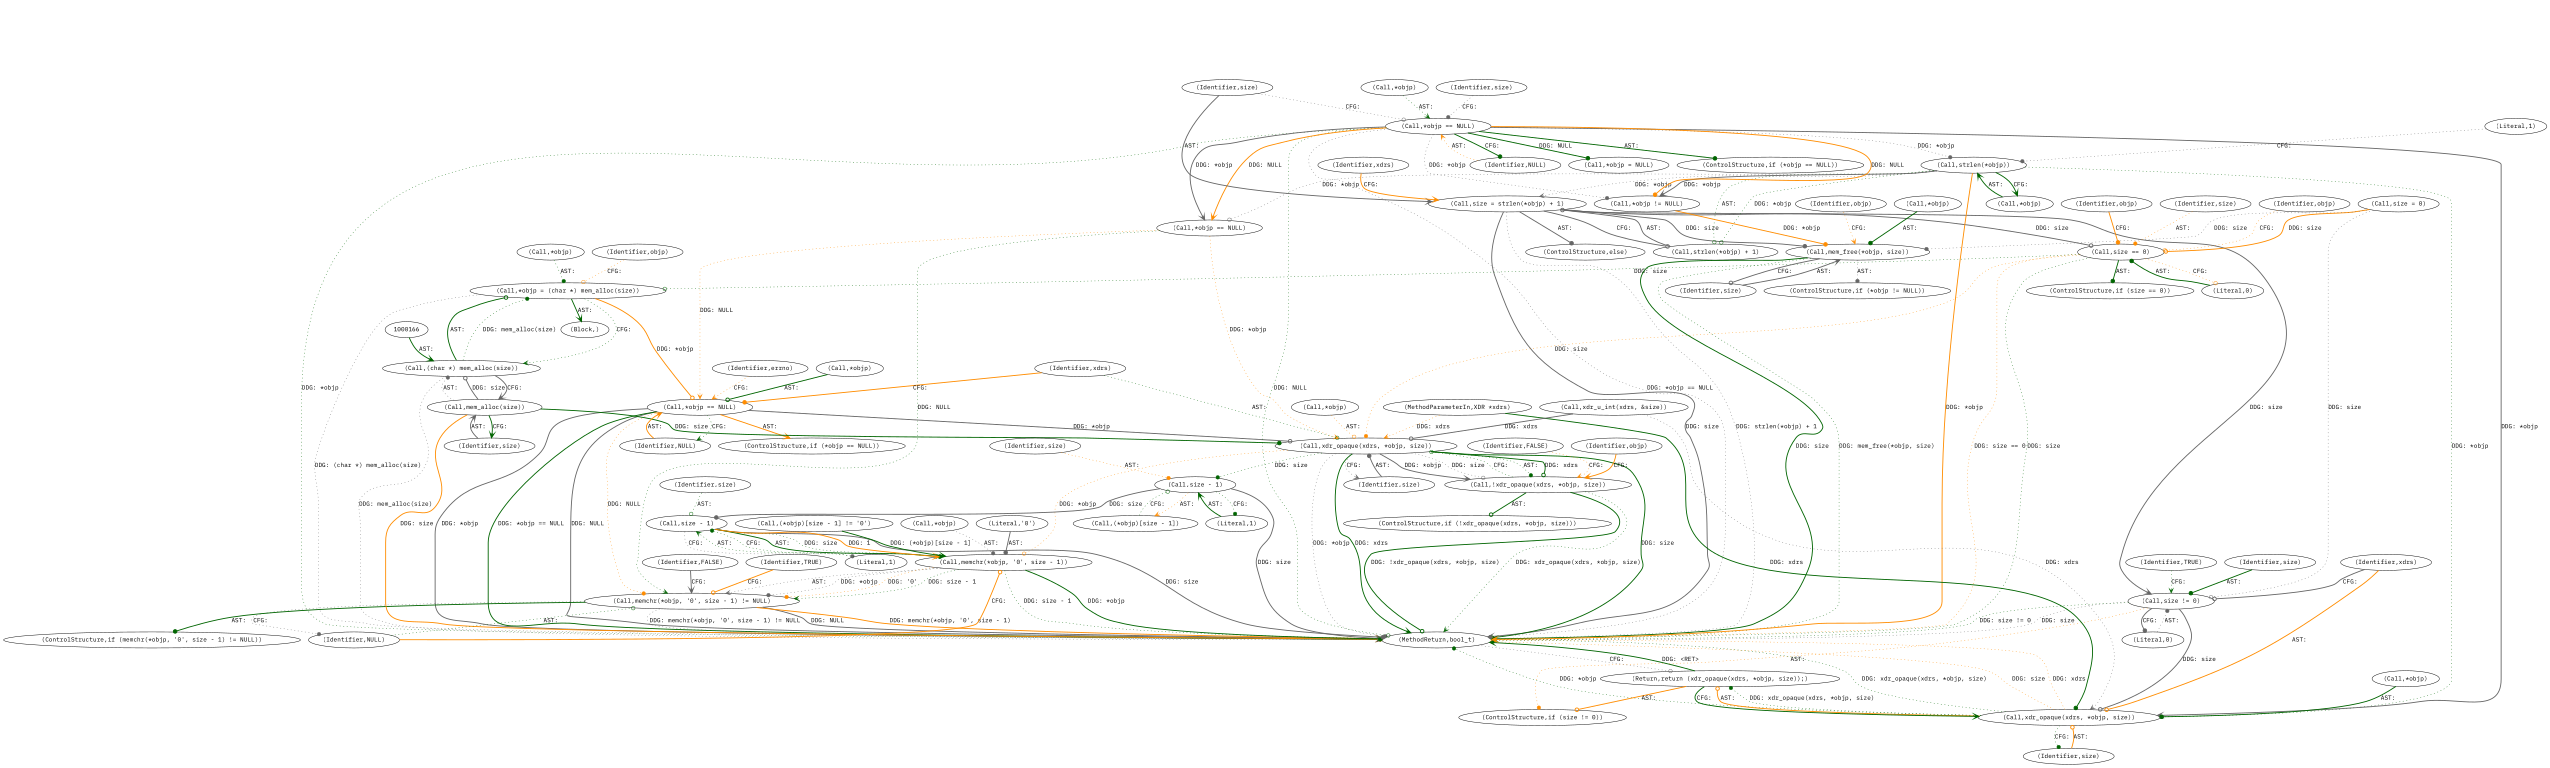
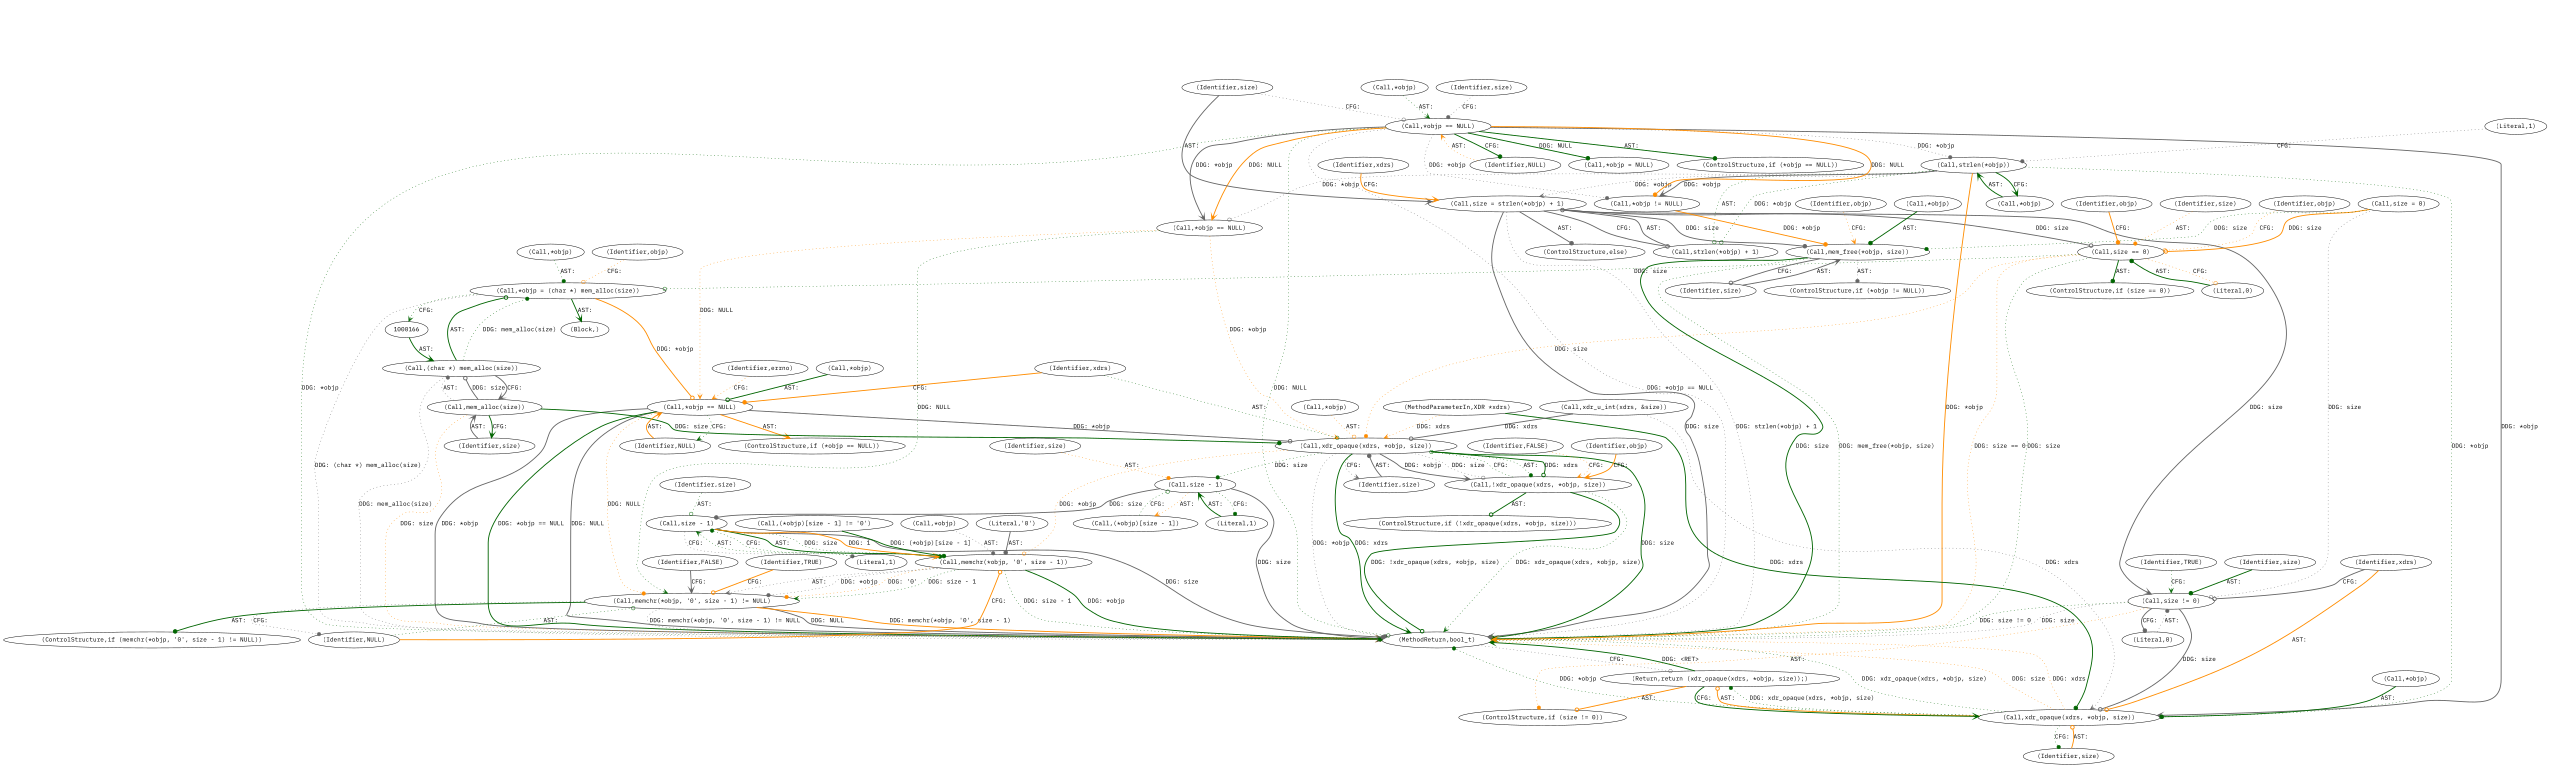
(2164, 239) -> (2164, 239)
(598, 347) -> (441, 299)
(891, 546) -> (891, 546)
(447, 624) -> (447, 624)
